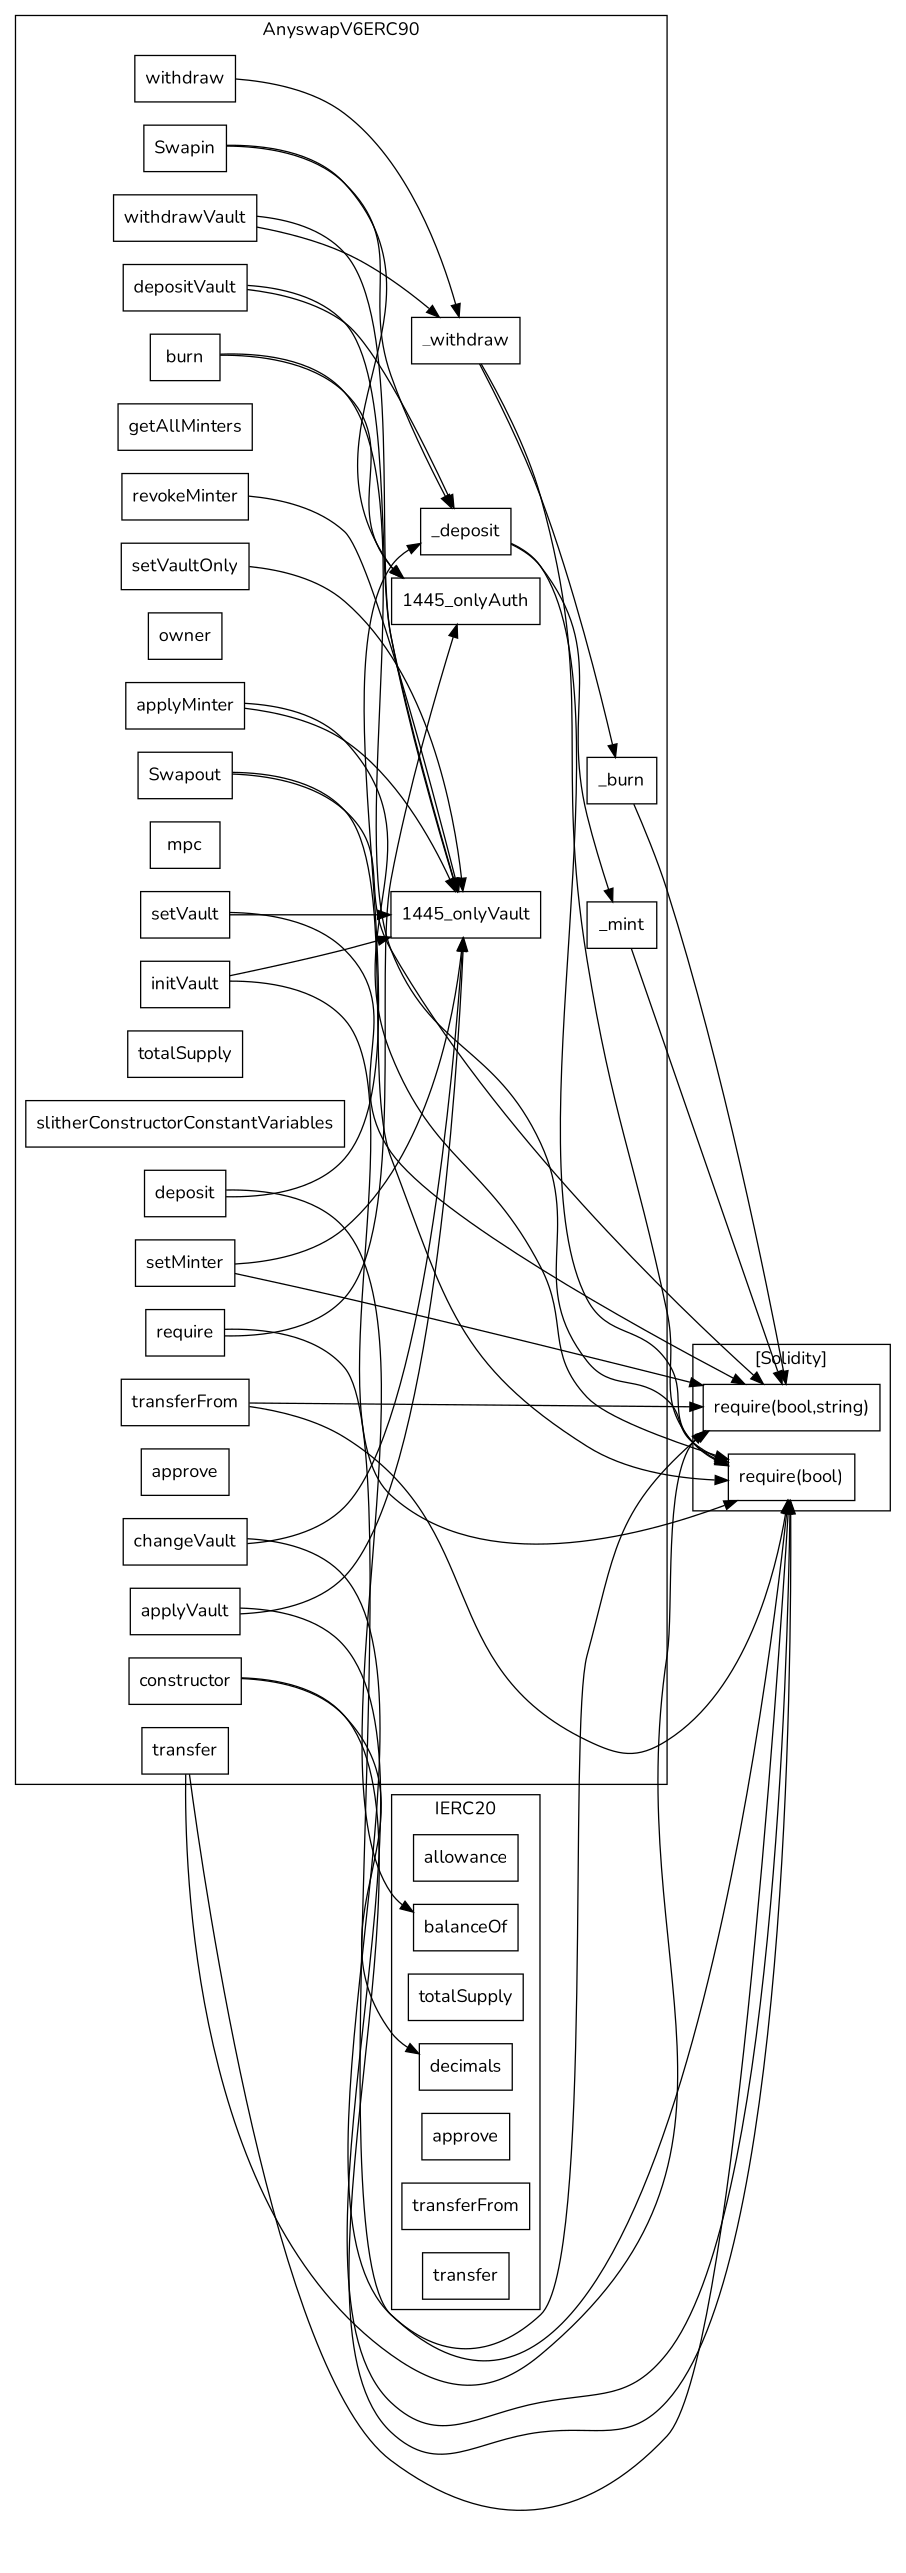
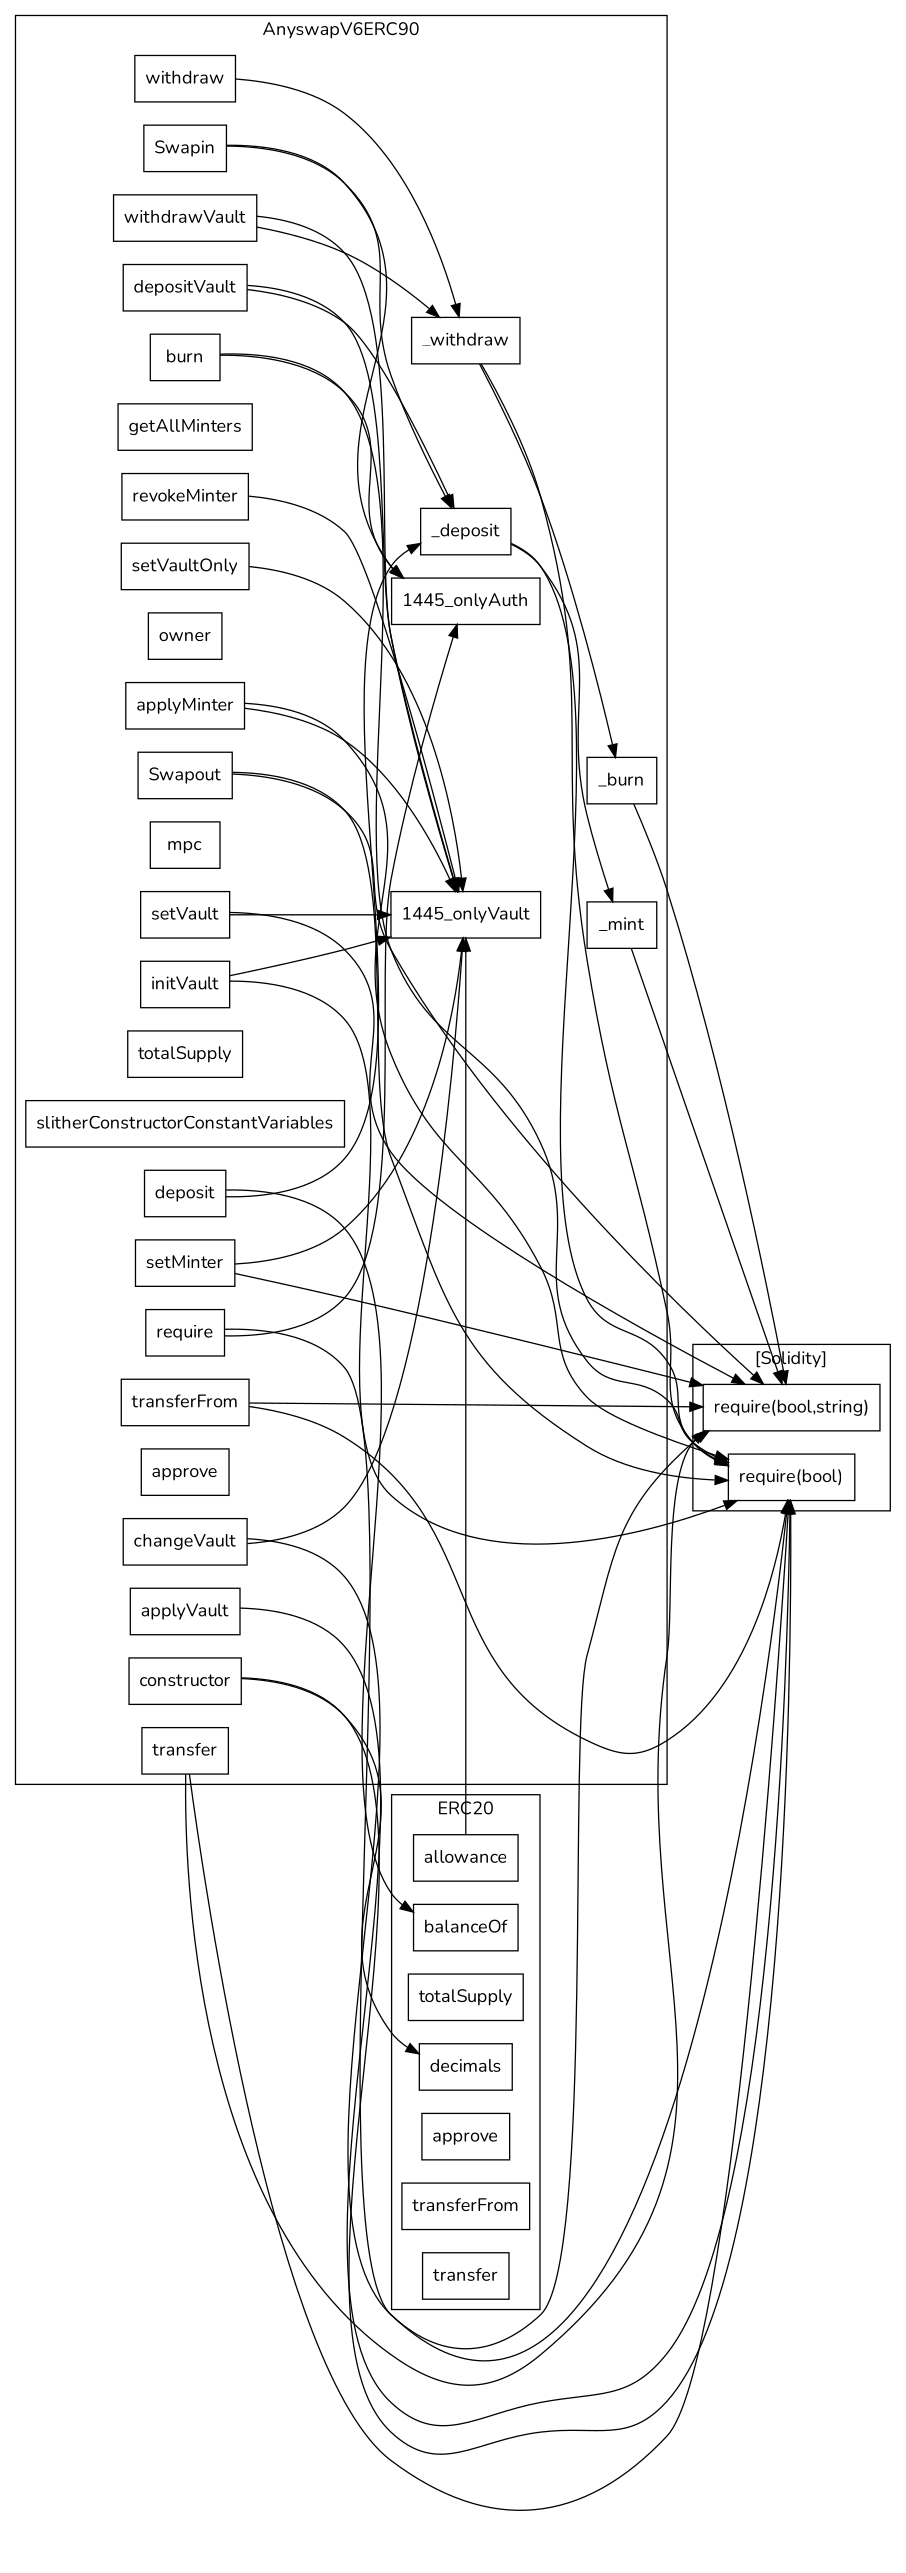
(426, 1327) -> (466, 1393)
(466, 1810) -> (466, 1810)
